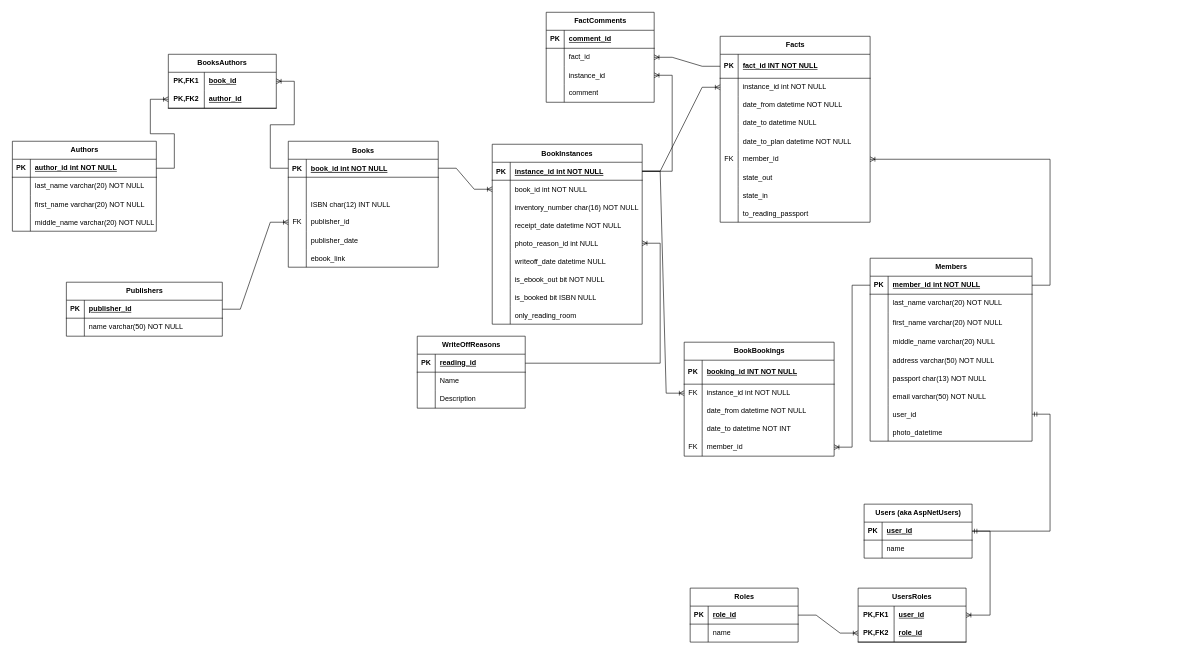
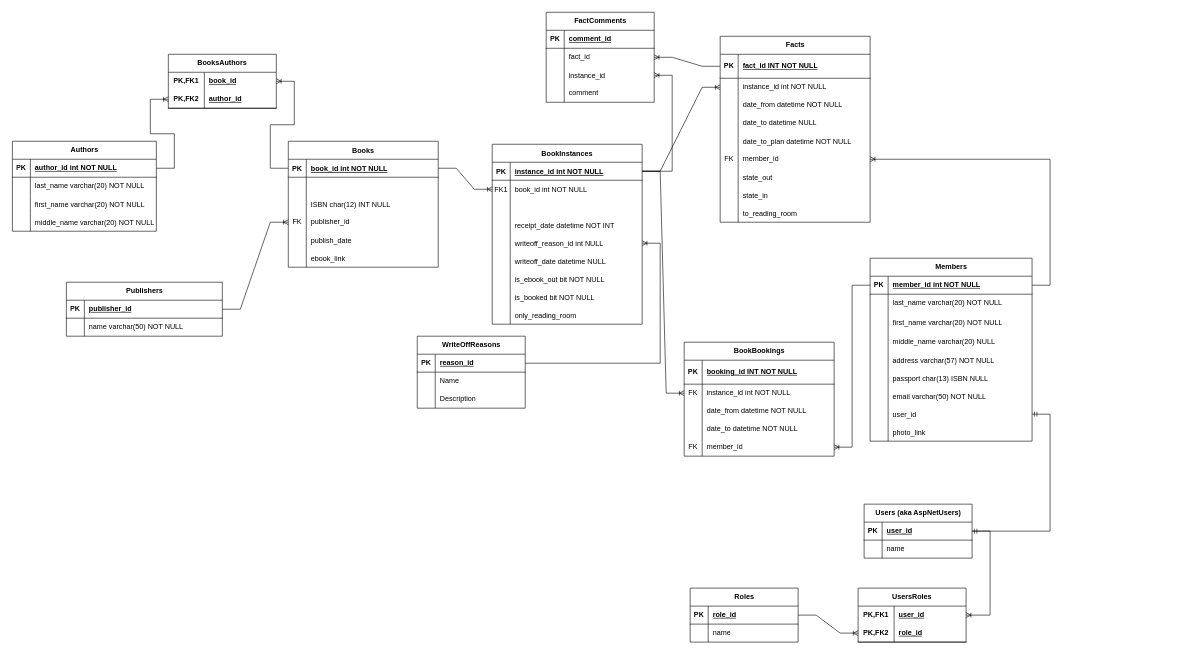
none -> (501, 189)
(576, 207) -> none
(780, 214) -> (772, 214)
(571, 226) -> (569, 226)
(337, 241) -> (333, 241)
(559, 244) -> (565, 244)
(556, 298) -> (554, 298)
(946, 361) -> (946, 361)
(458, 363) -> (457, 363)
(942, 379) -> (944, 379)
(752, 429) -> (754, 429)
(920, 433) -> (911, 433)
